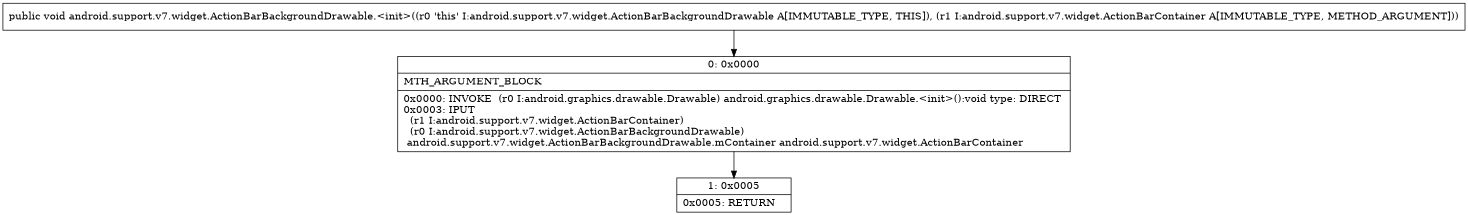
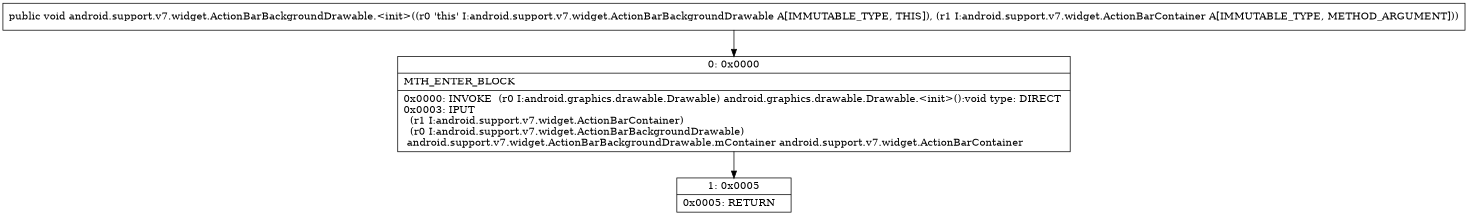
(473, 82) -> (460, 82)
